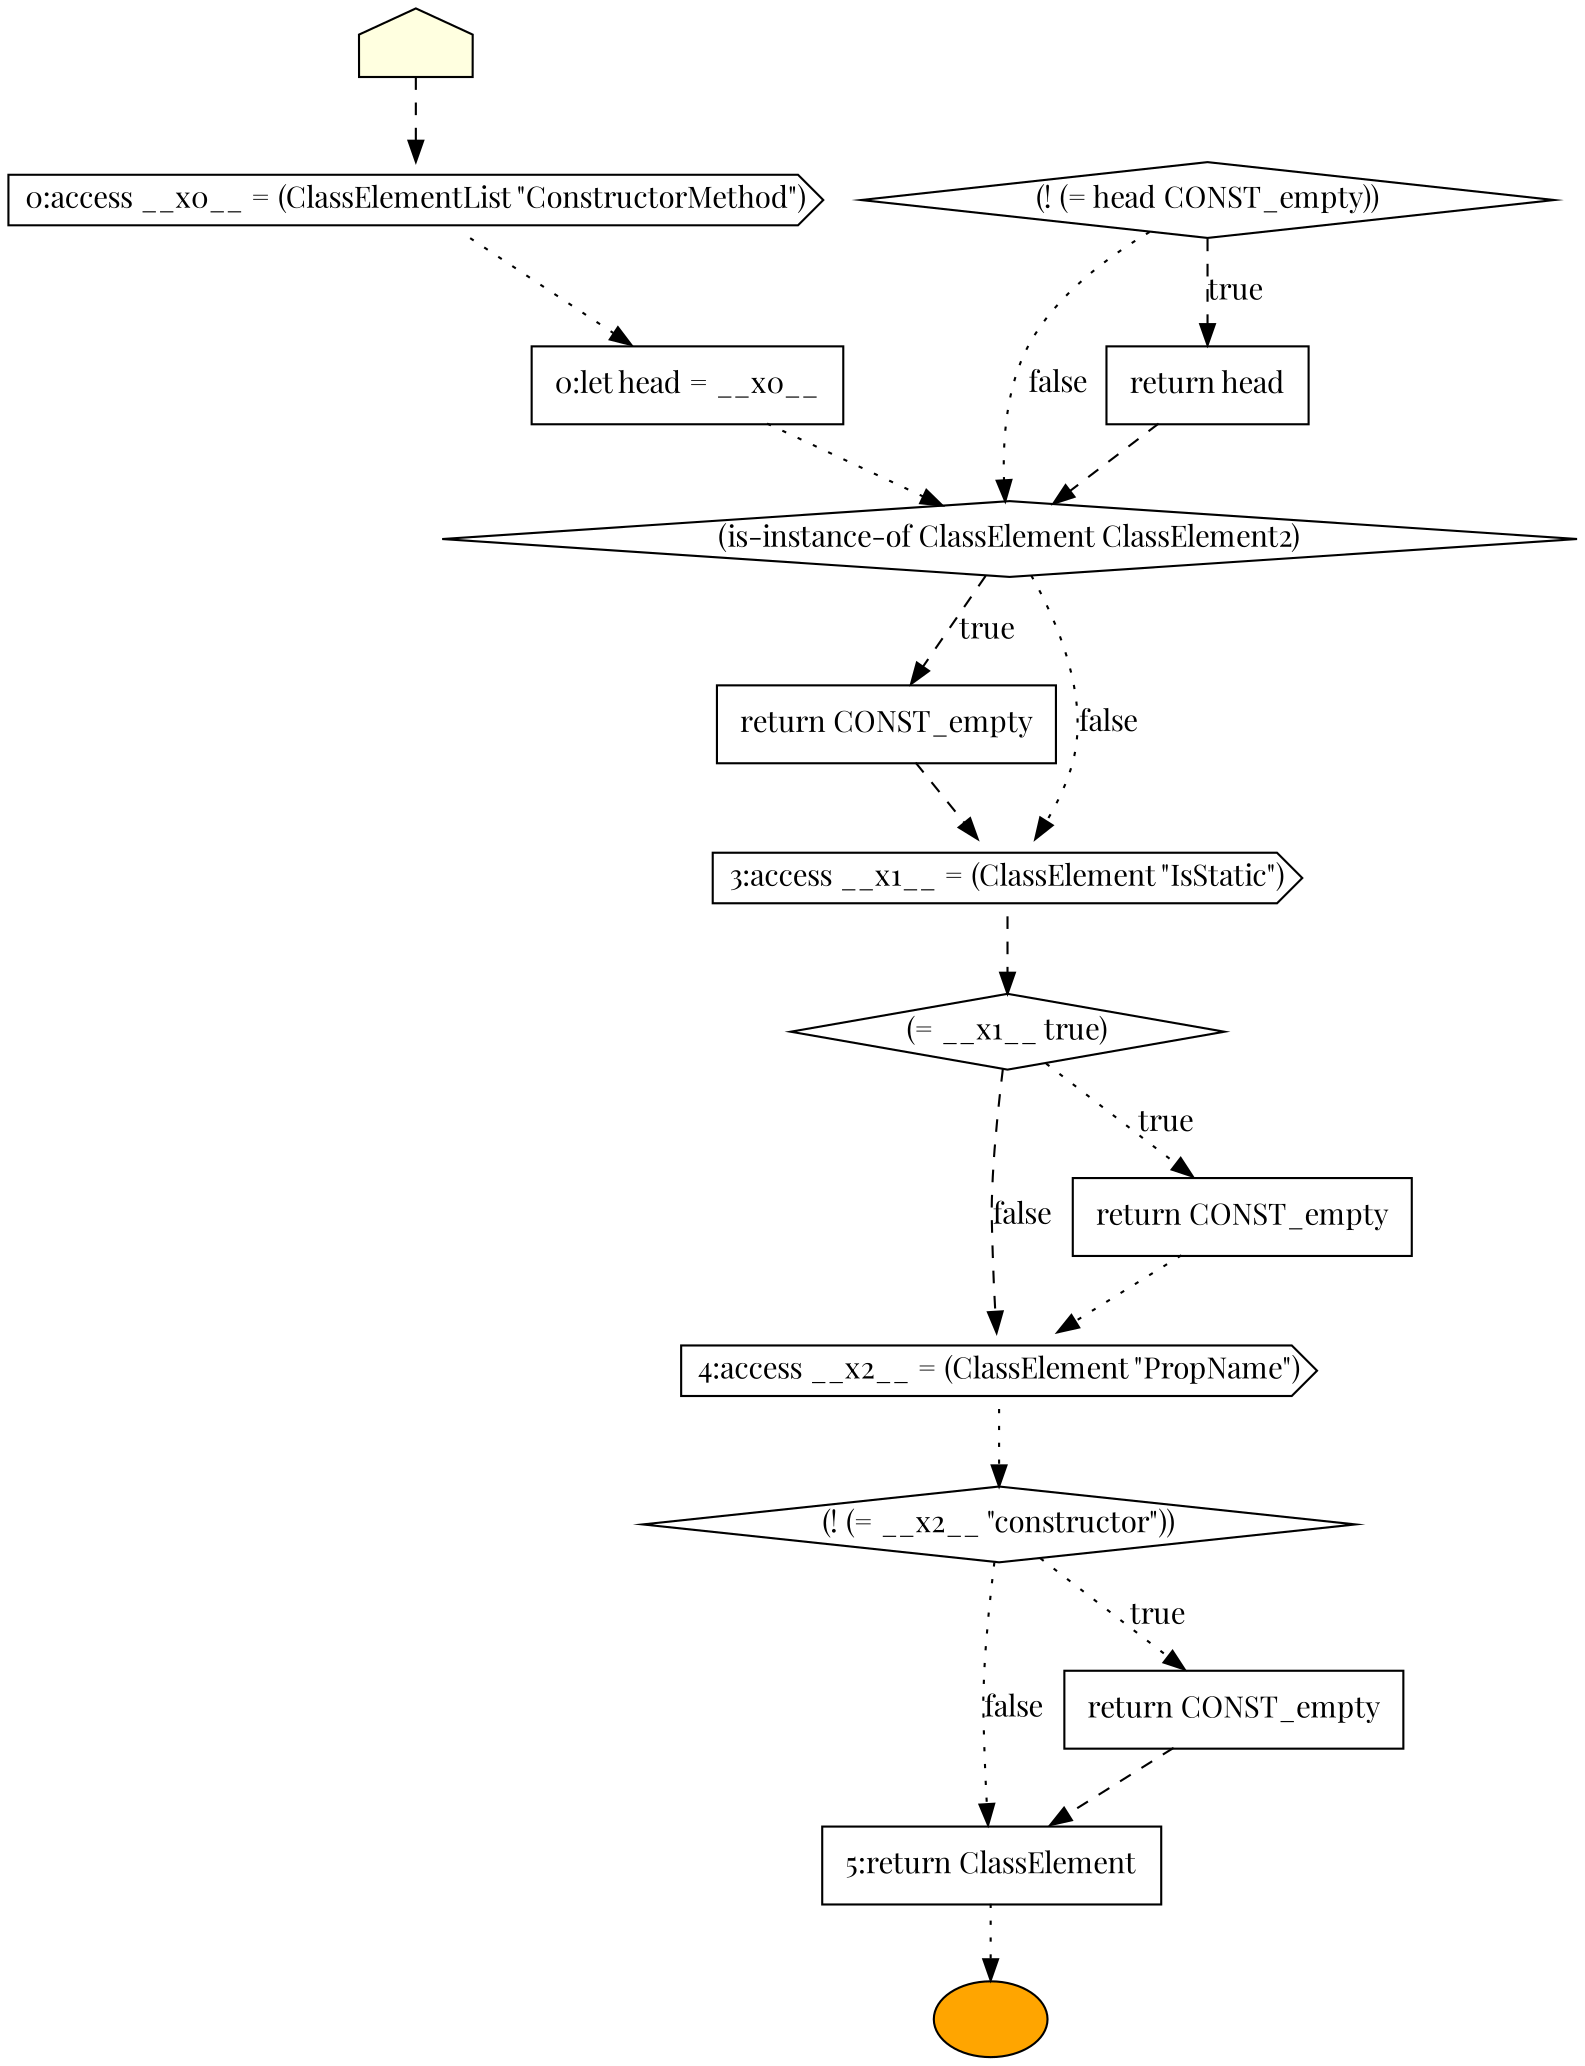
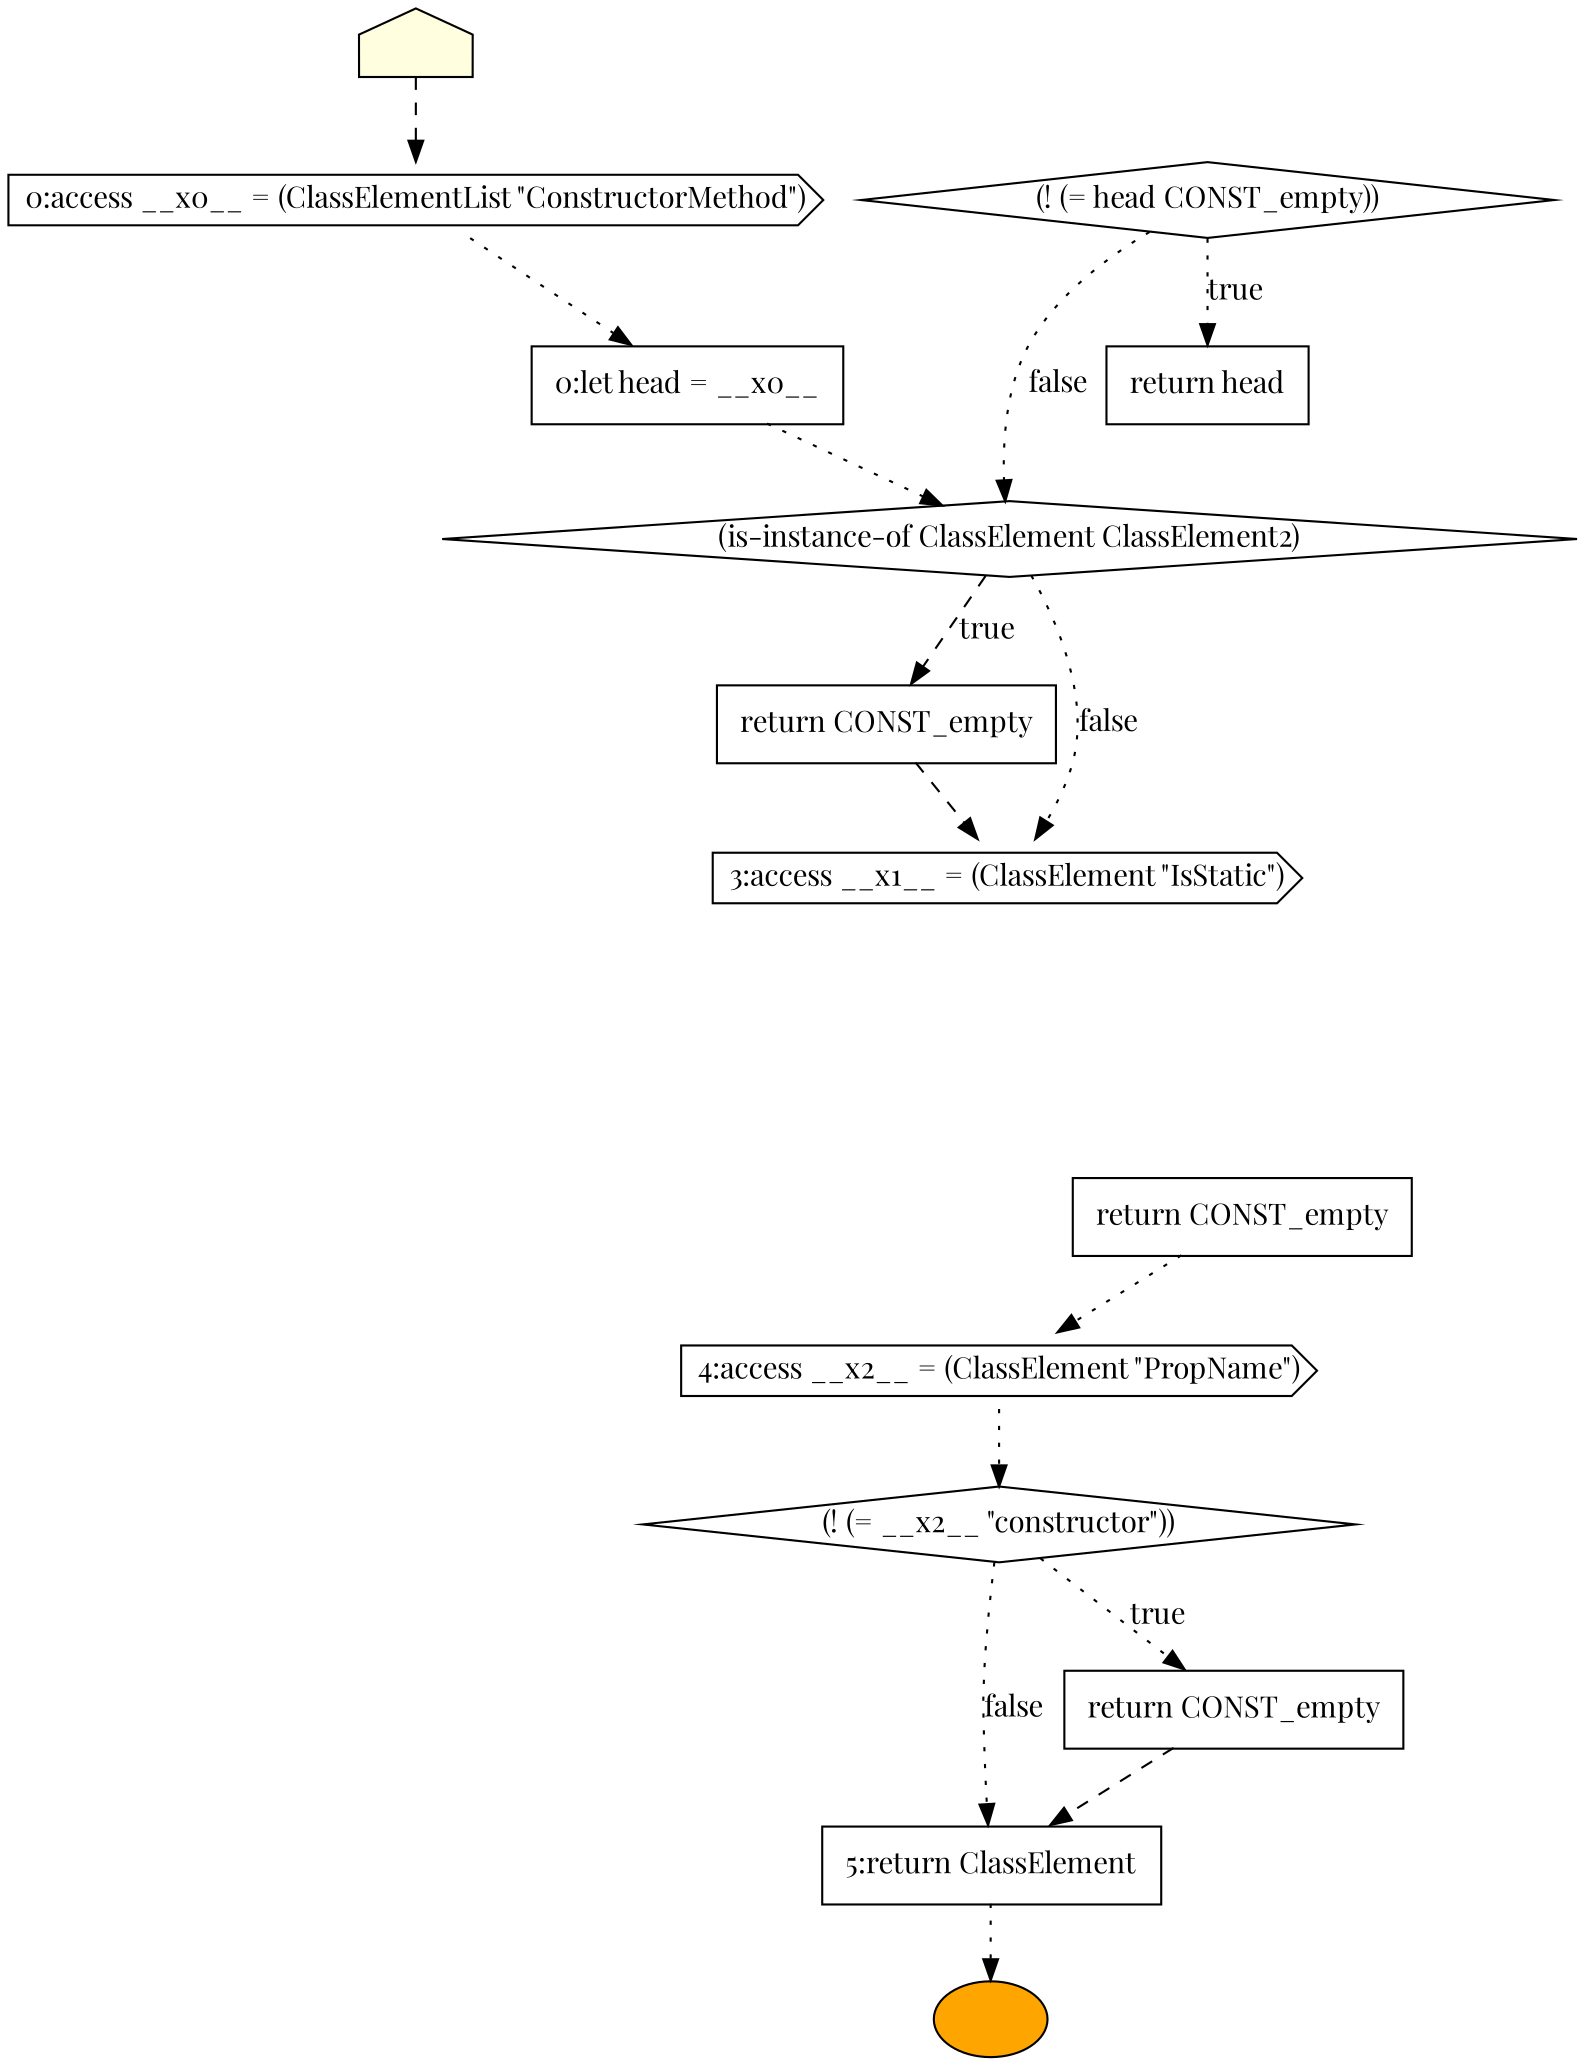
(1208, 281) -> (1208, 281)
(1114, 457) -> none
(1008, 1032) -> none
